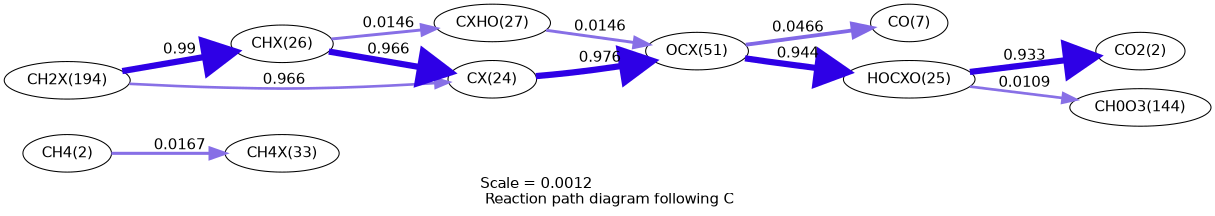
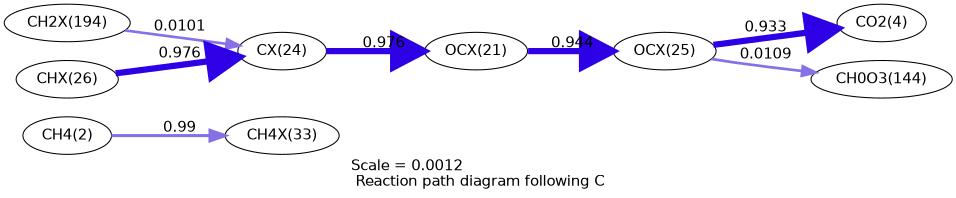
(492, 23) -> none
(909, 23) -> none
(387, 50) -> (178, 54)
(697, 51) -> (476, 51)
(1140, 51) -> (882, 23)
(163, 64) -> none
(909, 79) -> (665, 51)
(282, 80) -> (178, 27)
(178, 146) -> (178, 128)
